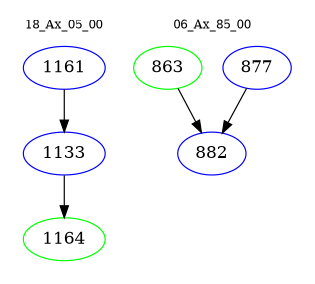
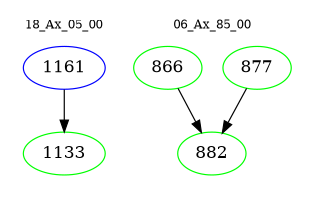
(168, 68) -> (168, 68)
(257, 68) -> (257, 68)
(64, 154) -> (64, 154)
(212, 154) -> (212, 154)
(64, 239) -> none
